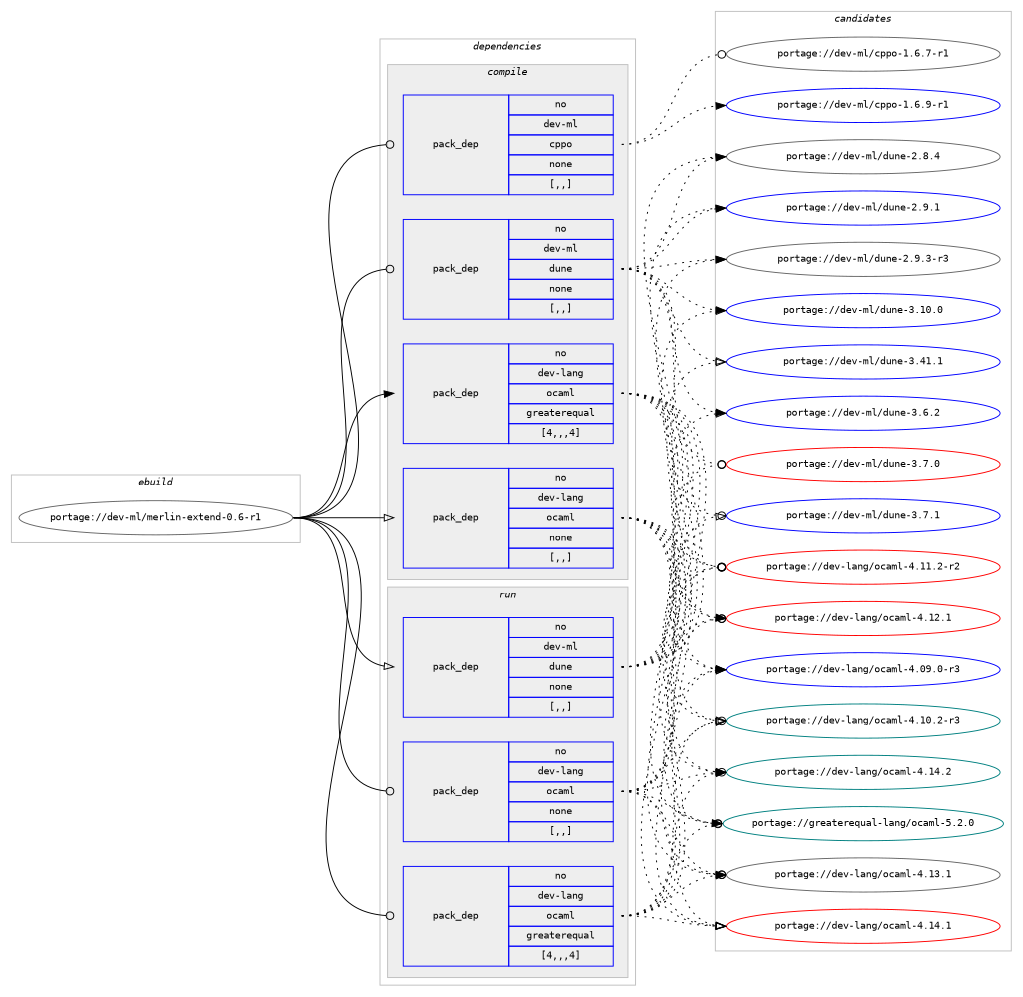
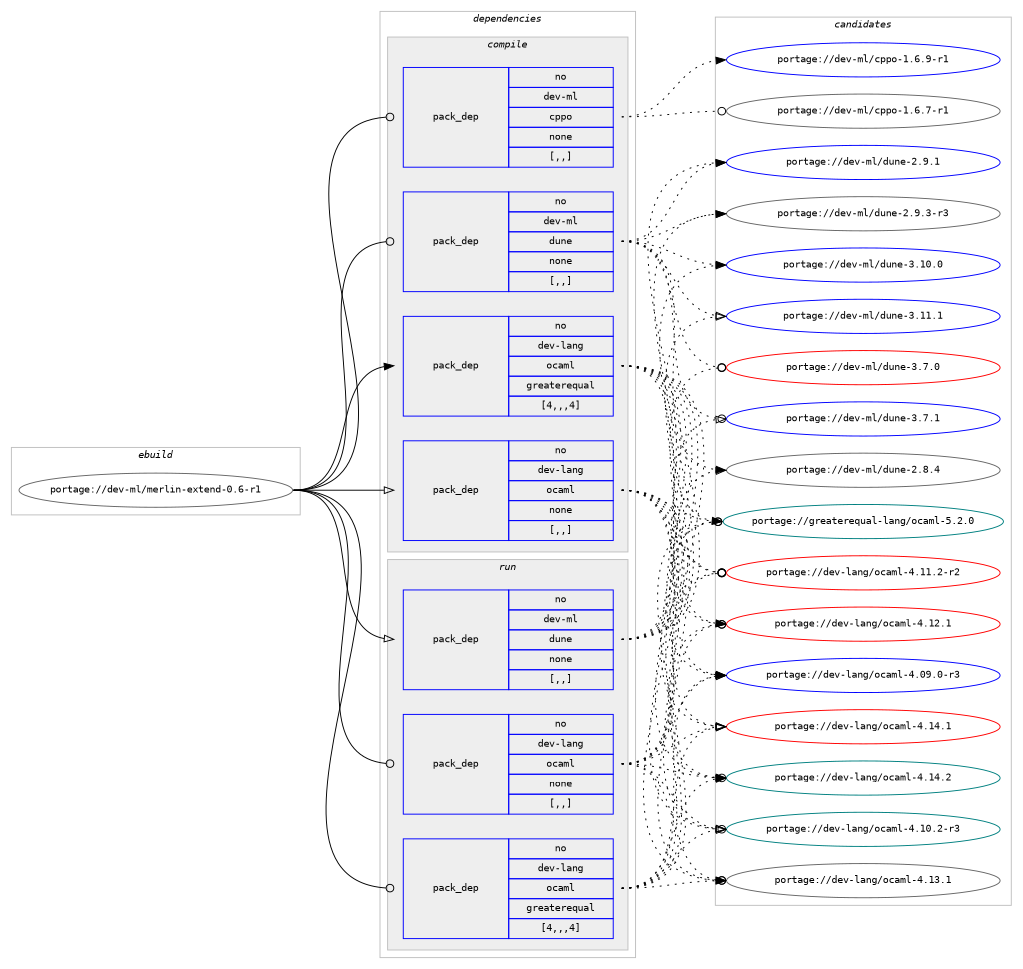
(863, 362) -> (863, 316)
(863, 413) -> none
